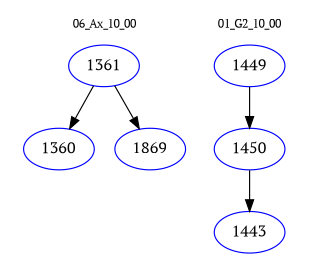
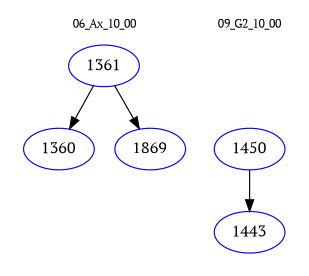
(250, 25) -> (250, 25)
(250, 66) -> none
